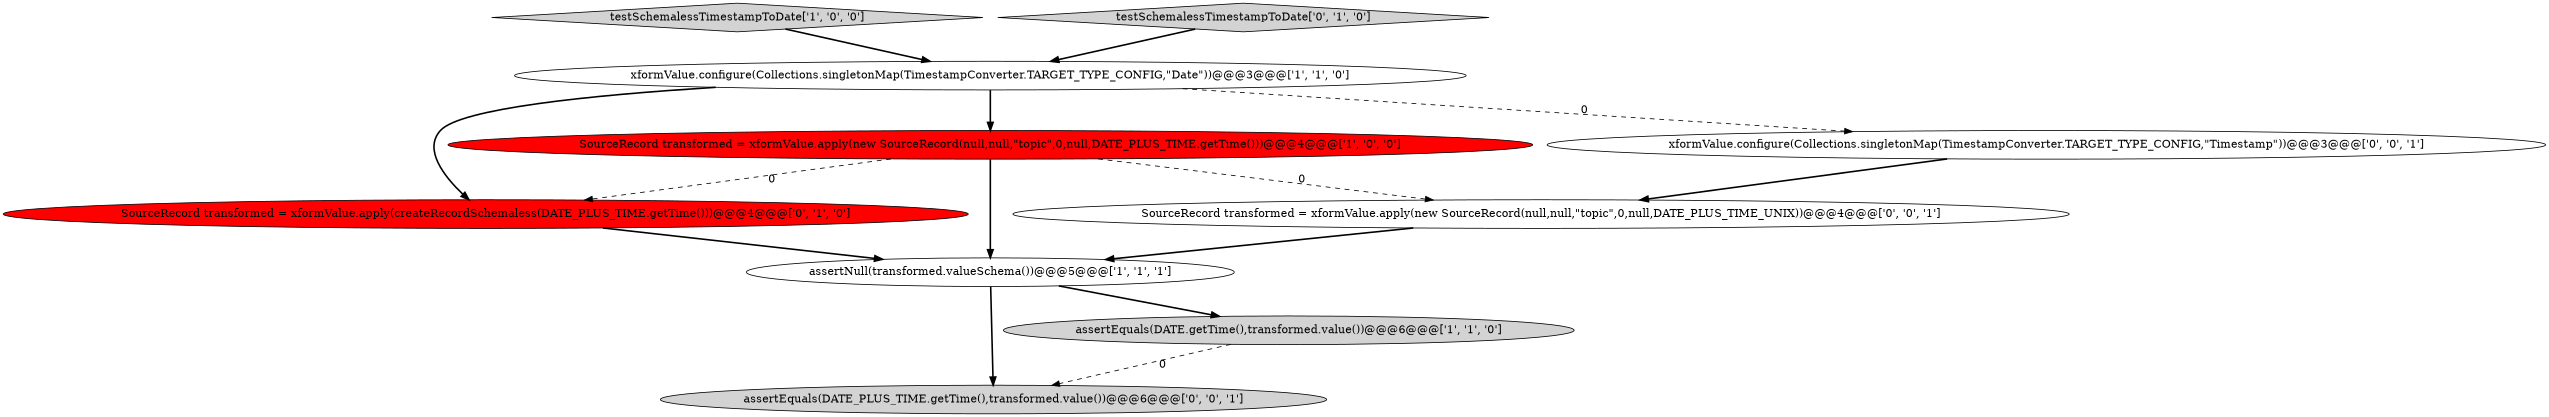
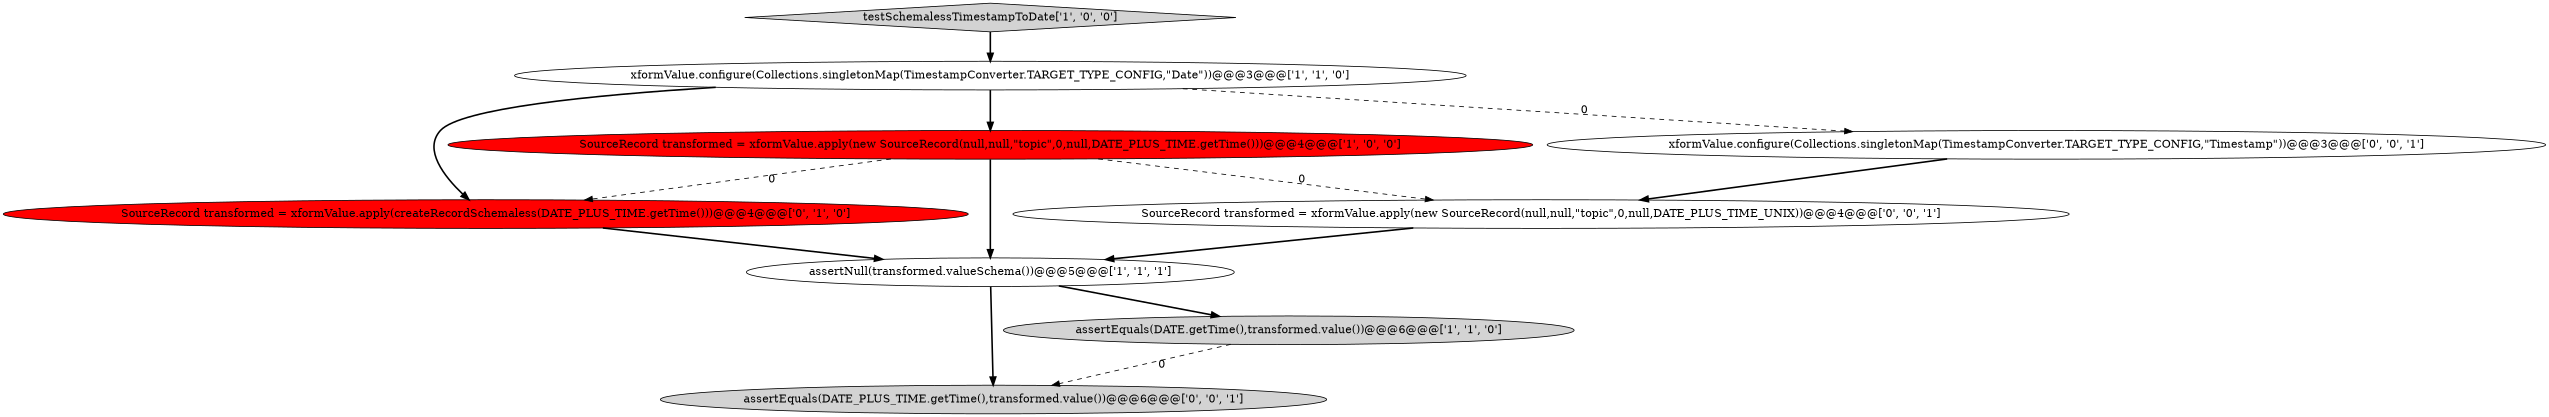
(1243, 18) -> none
